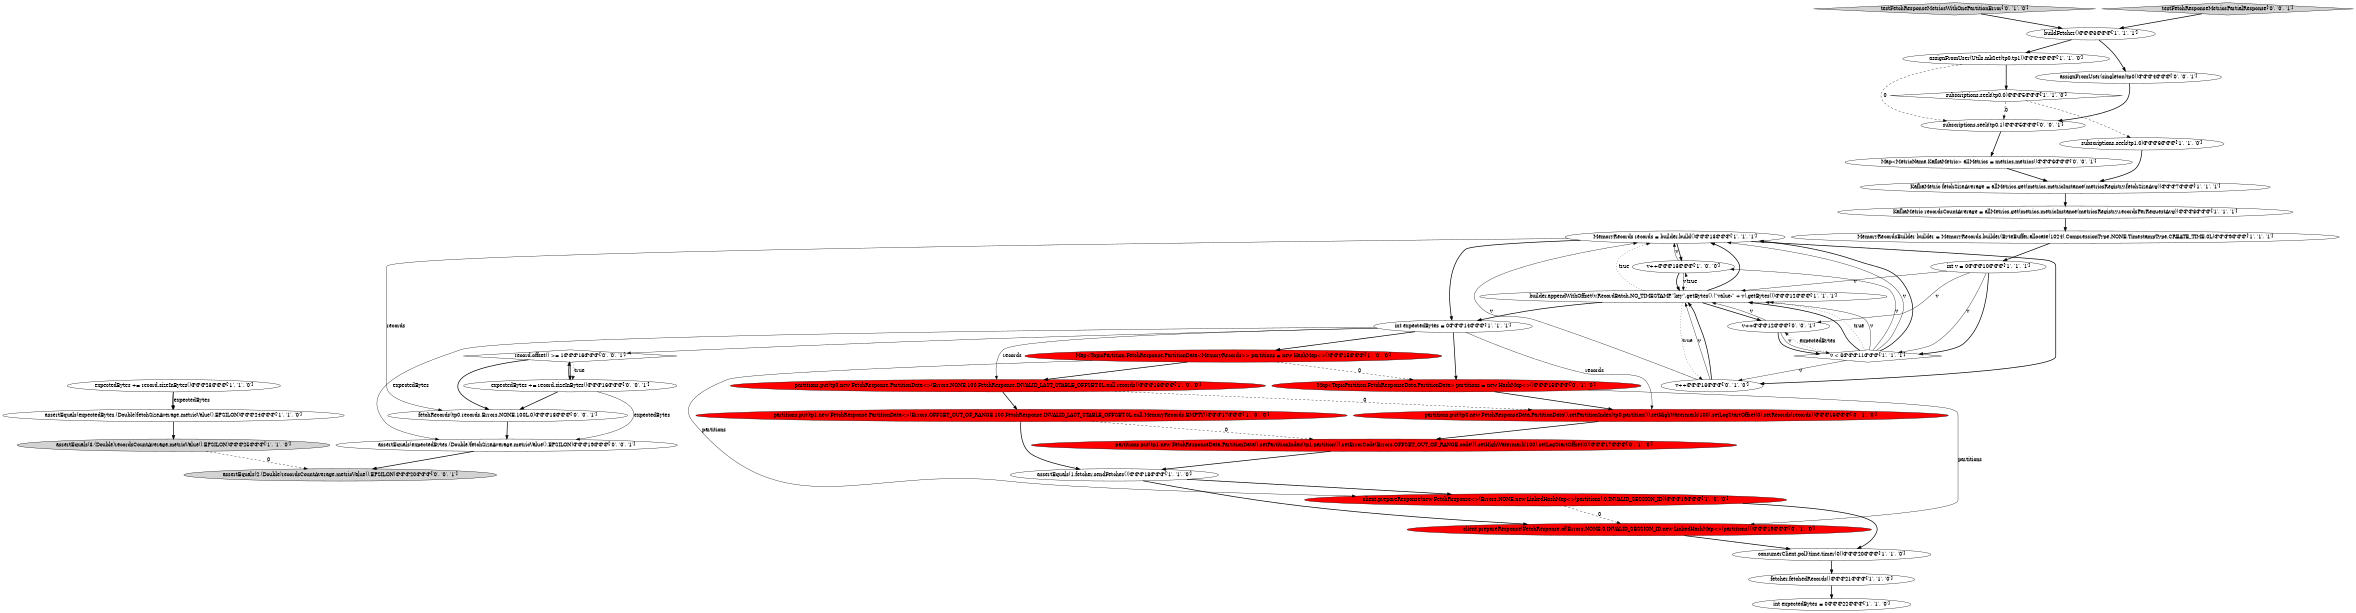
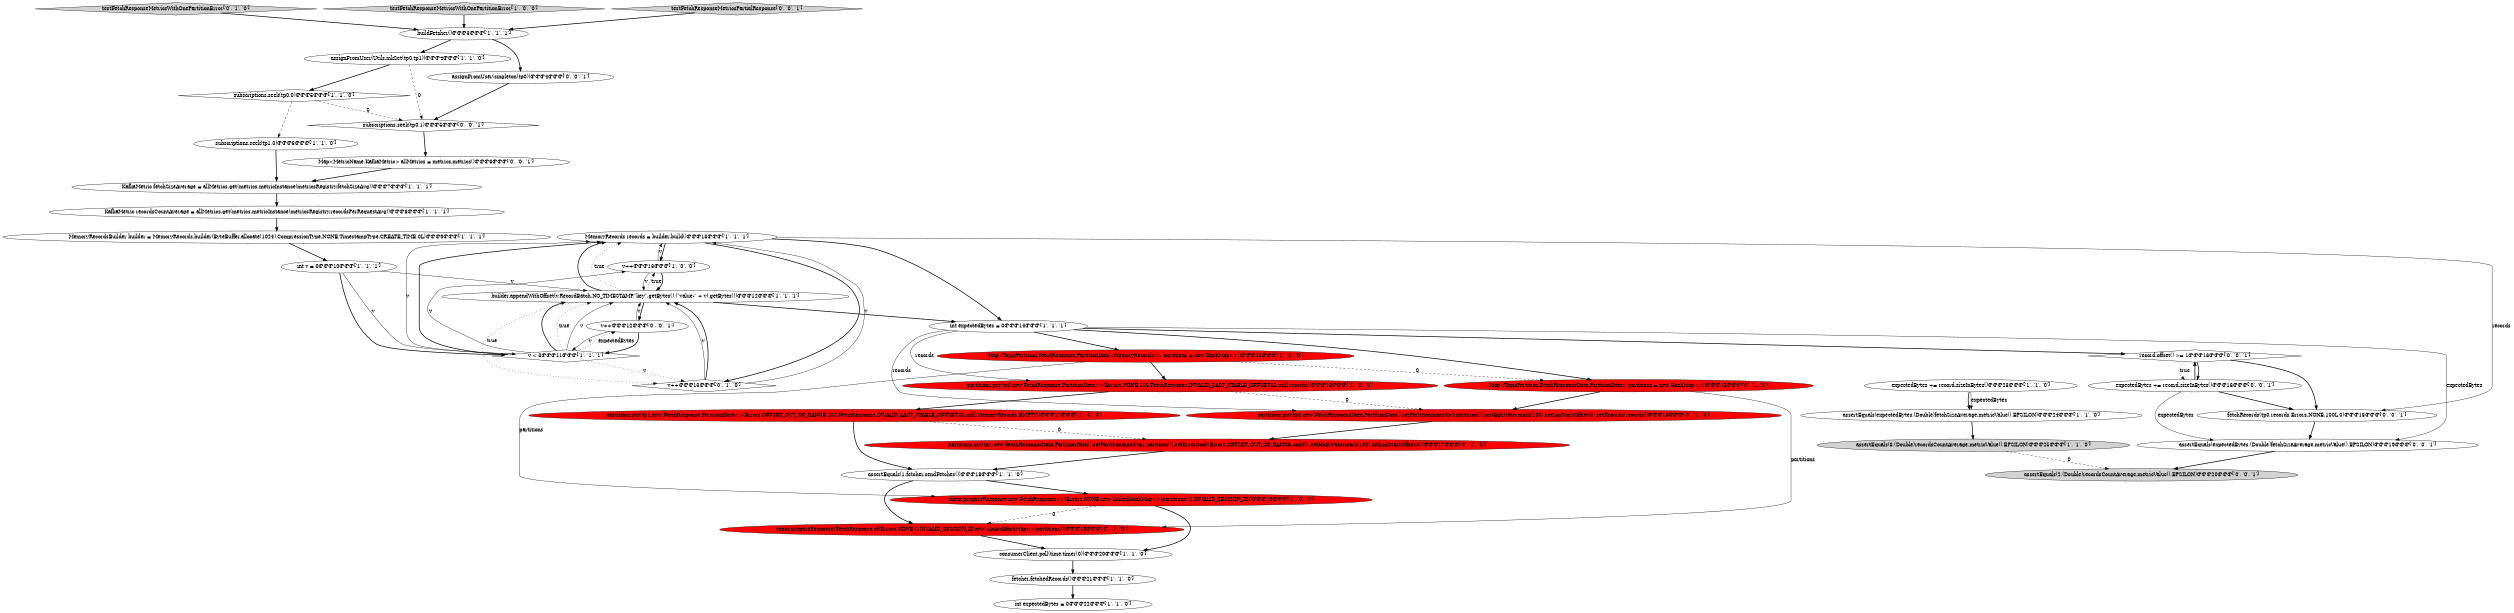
none -> (464, 9)
(2003, 125) -> (423, 125)
(1905, 312) -> none
(1004, 338) -> (1602, 341)
(1794, 370) -> (633, 371)
(1712, 386) -> (704, 386)
